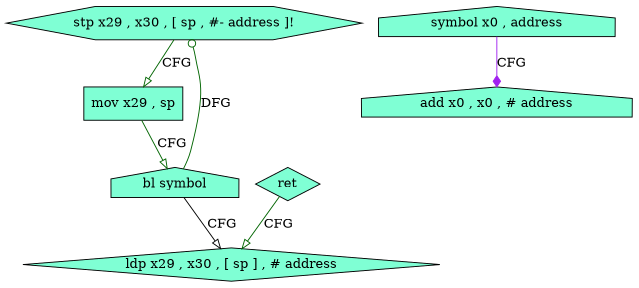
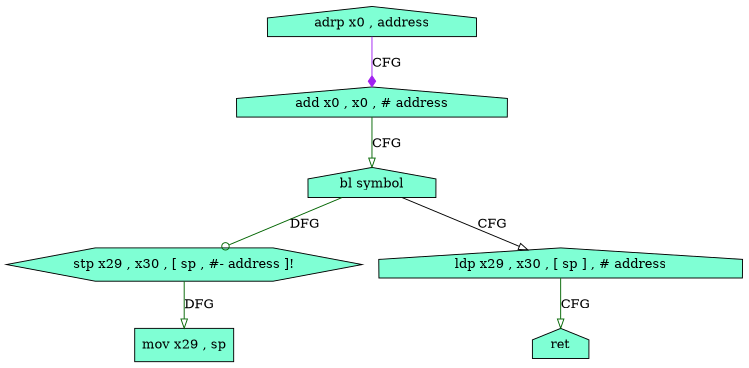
(497, 23) -> (372, 23)
(177, 63) -> (199, 305)
(152, 140) -> (372, 138)
(288, 184) -> (561, 345)
(263, 219) -> (561, 299)
(231, 265) -> (561, 265)
